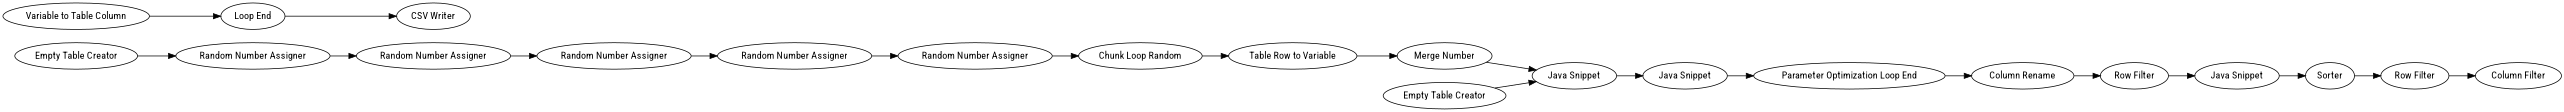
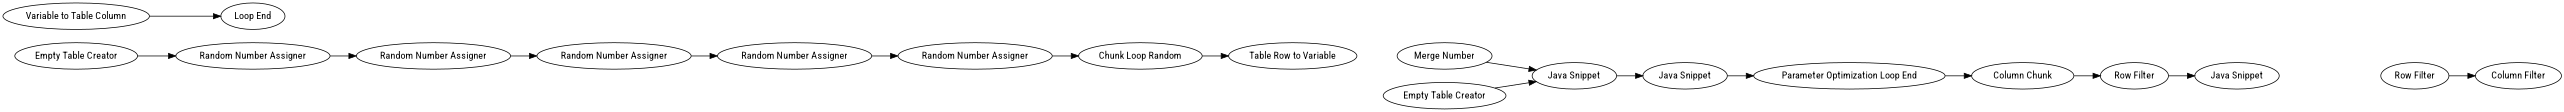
(433, 16) -> none
(1373, 56) -> none
(2023, 76) -> (2023, 76)
(2330, 76) -> none
